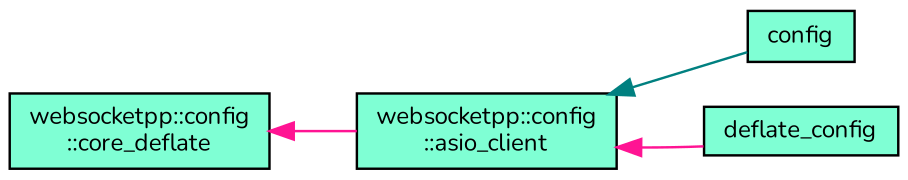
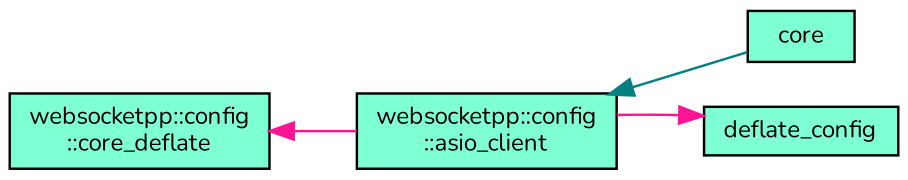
(801, 36) -> (801, 36)
(673, 147) -> (648, 115)
